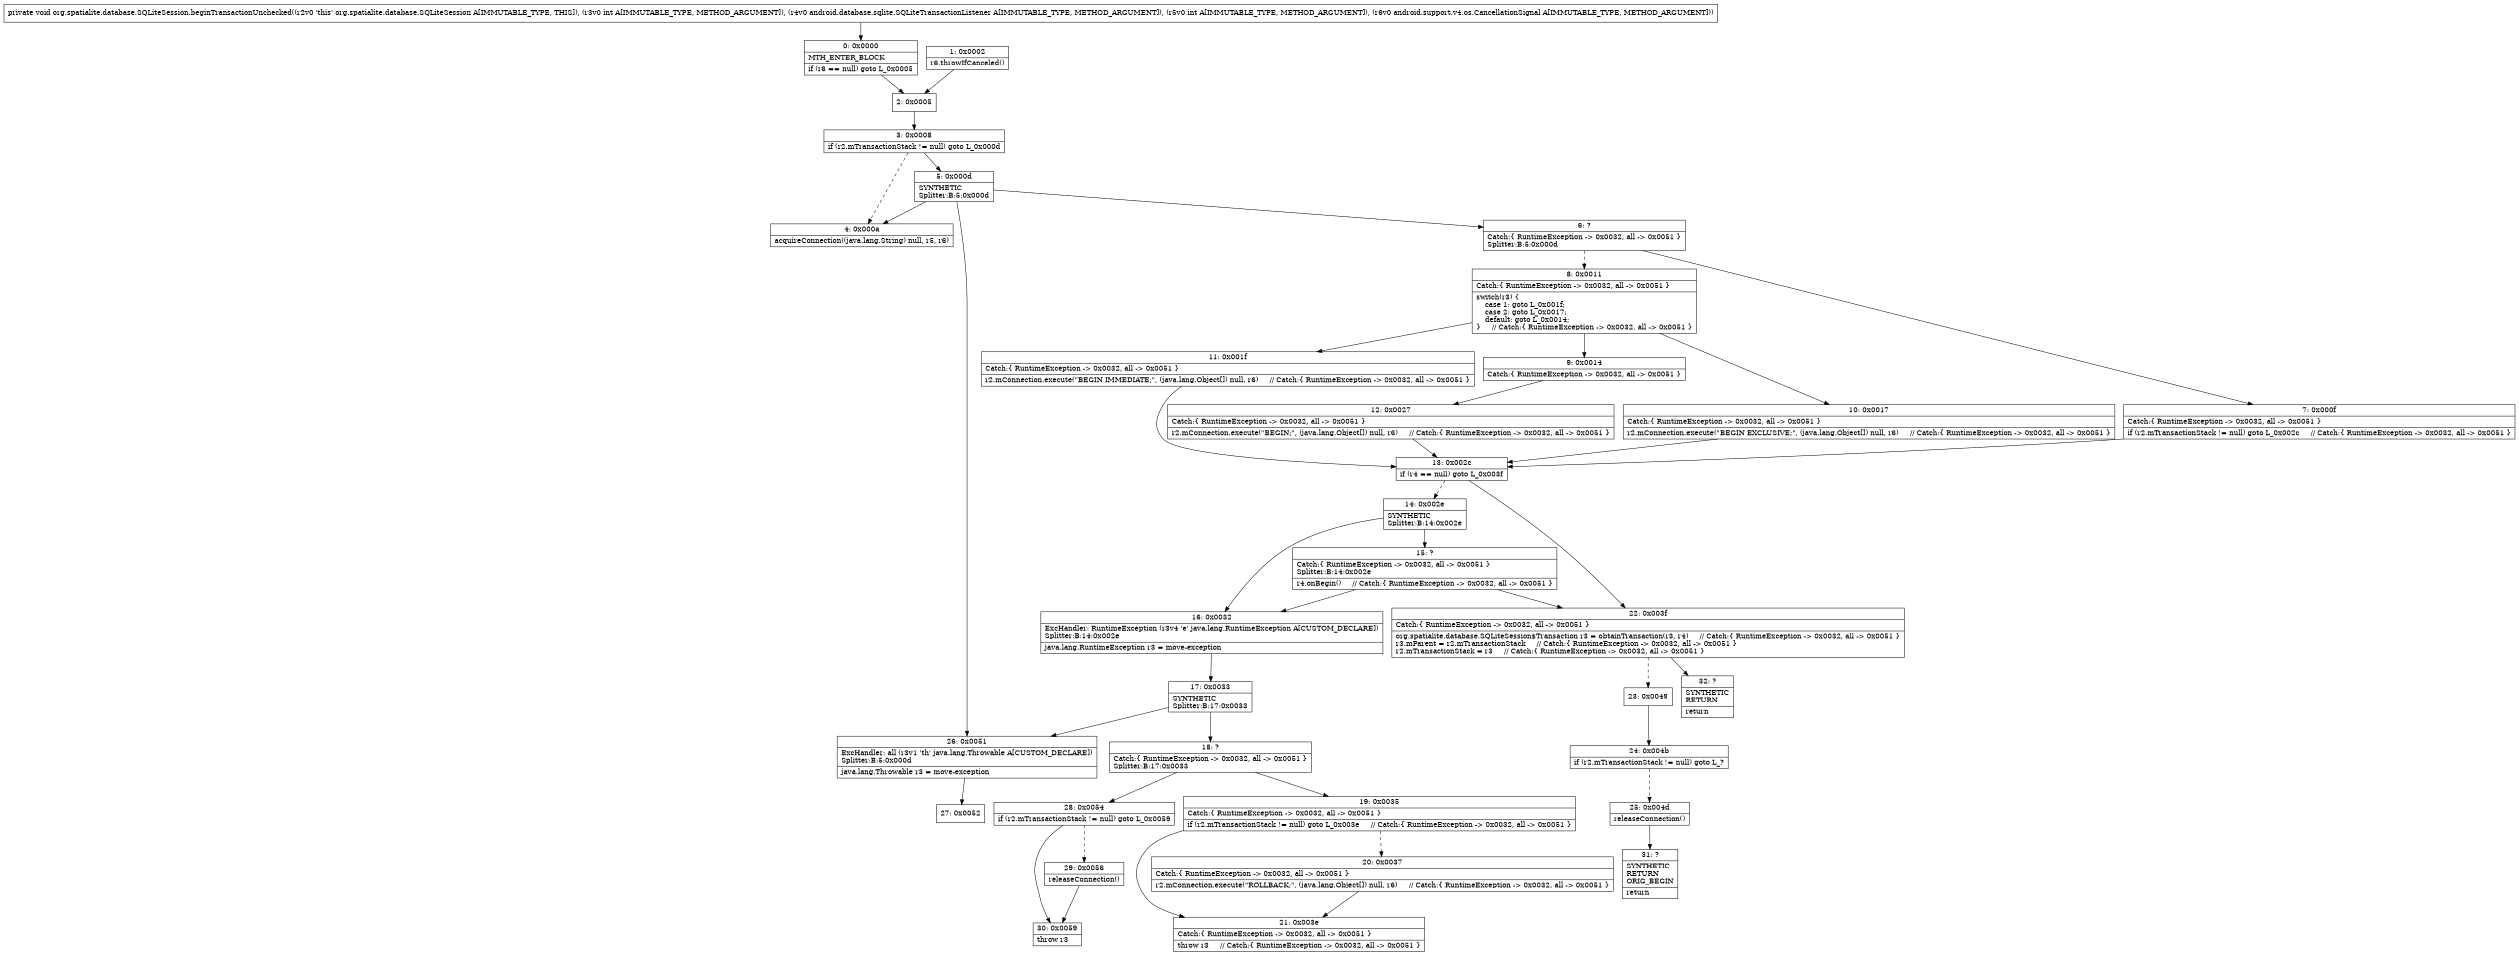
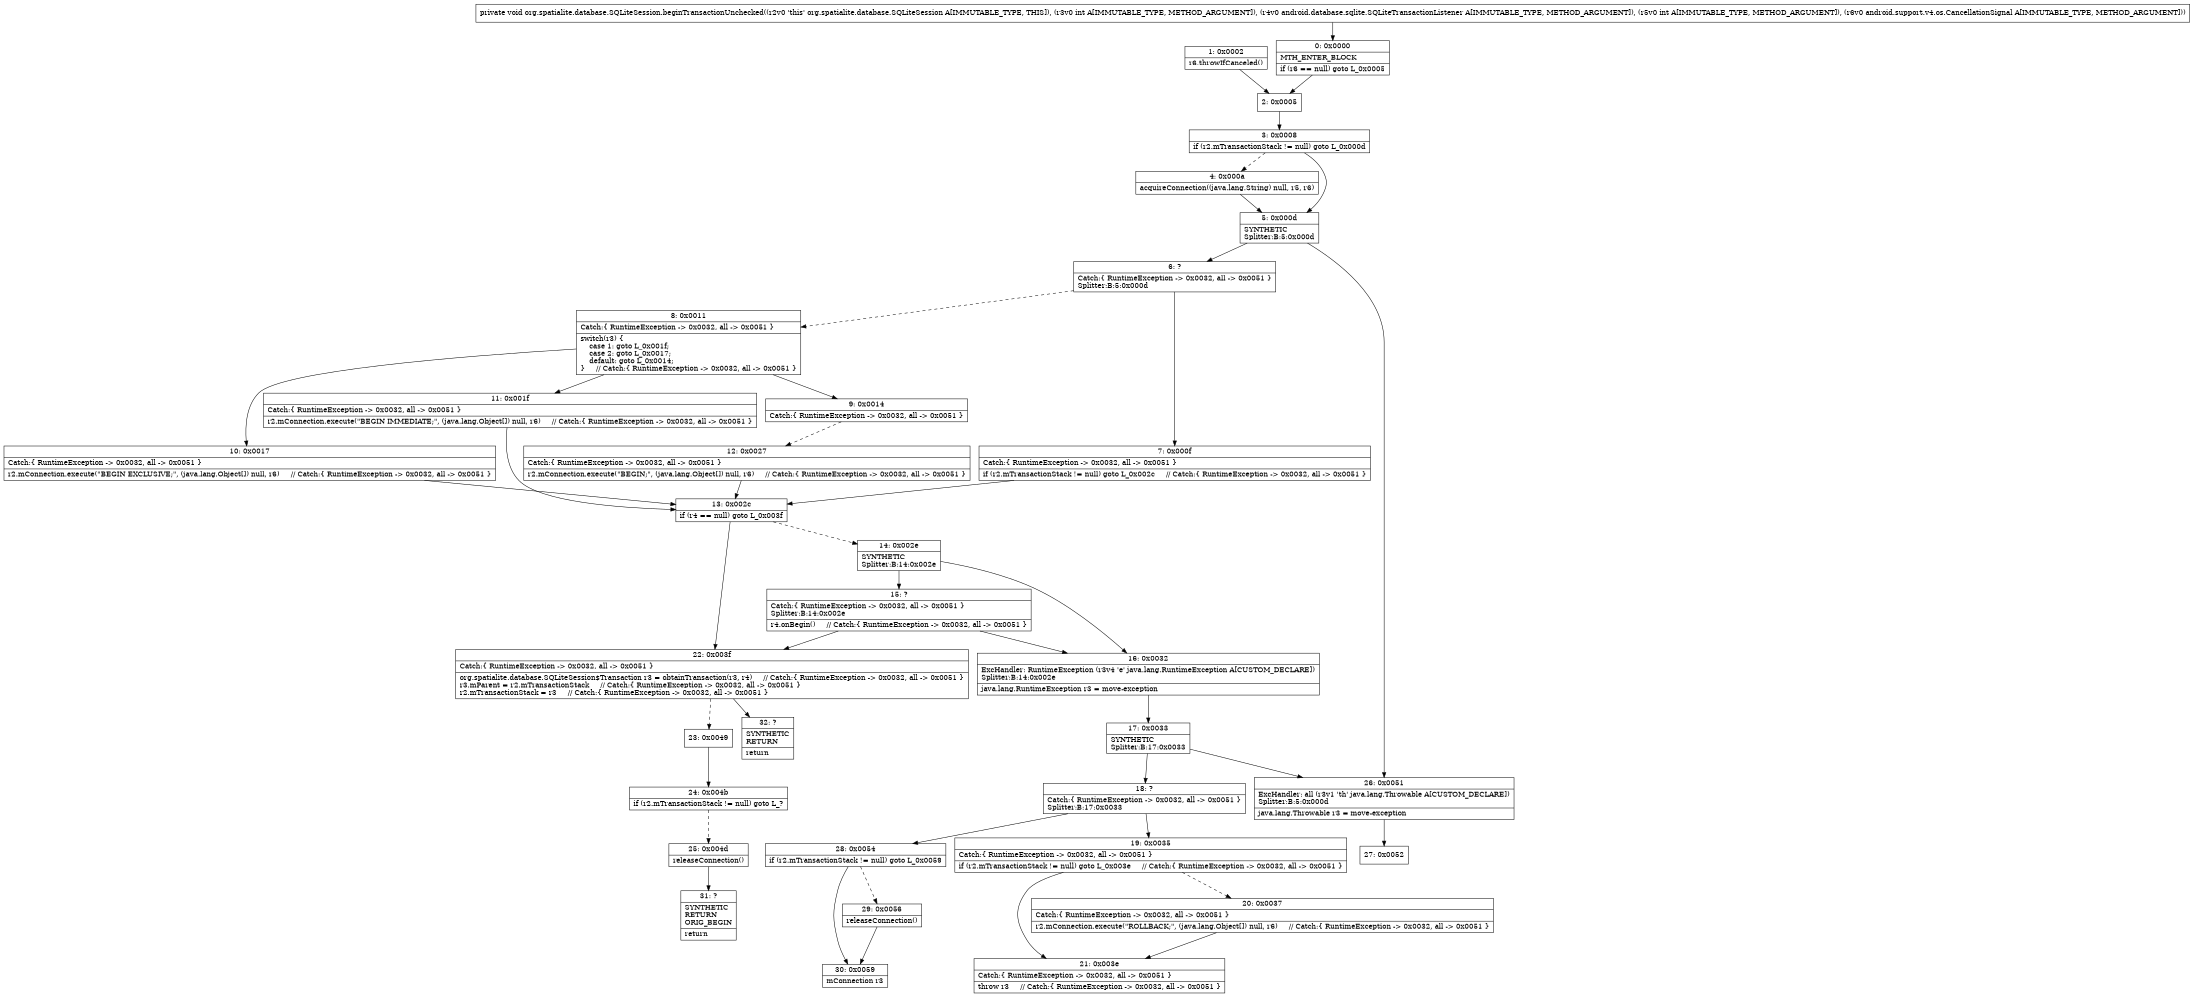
(907, 212) -> (1249, 202)
(1501, 392) -> (816, 433)
(1053, 940) -> (855, 981)
